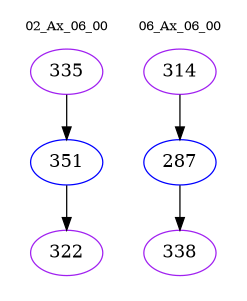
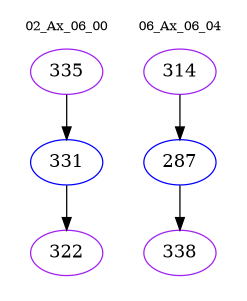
(180, 27) -> (180, 27)
(67, 162) -> (67, 162)
